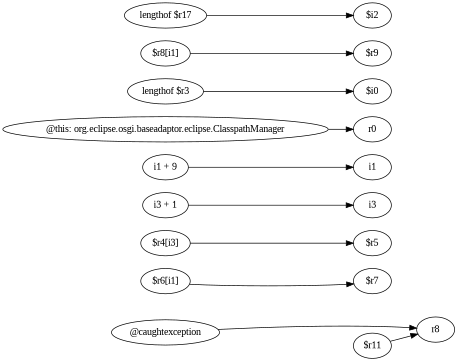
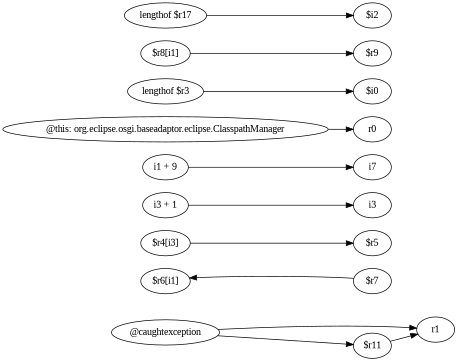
(372, 167) -> (372, 167)
(268, 286) -> (275, 276)
(436, 330) -> (436, 330)
none -> (282, 340)
